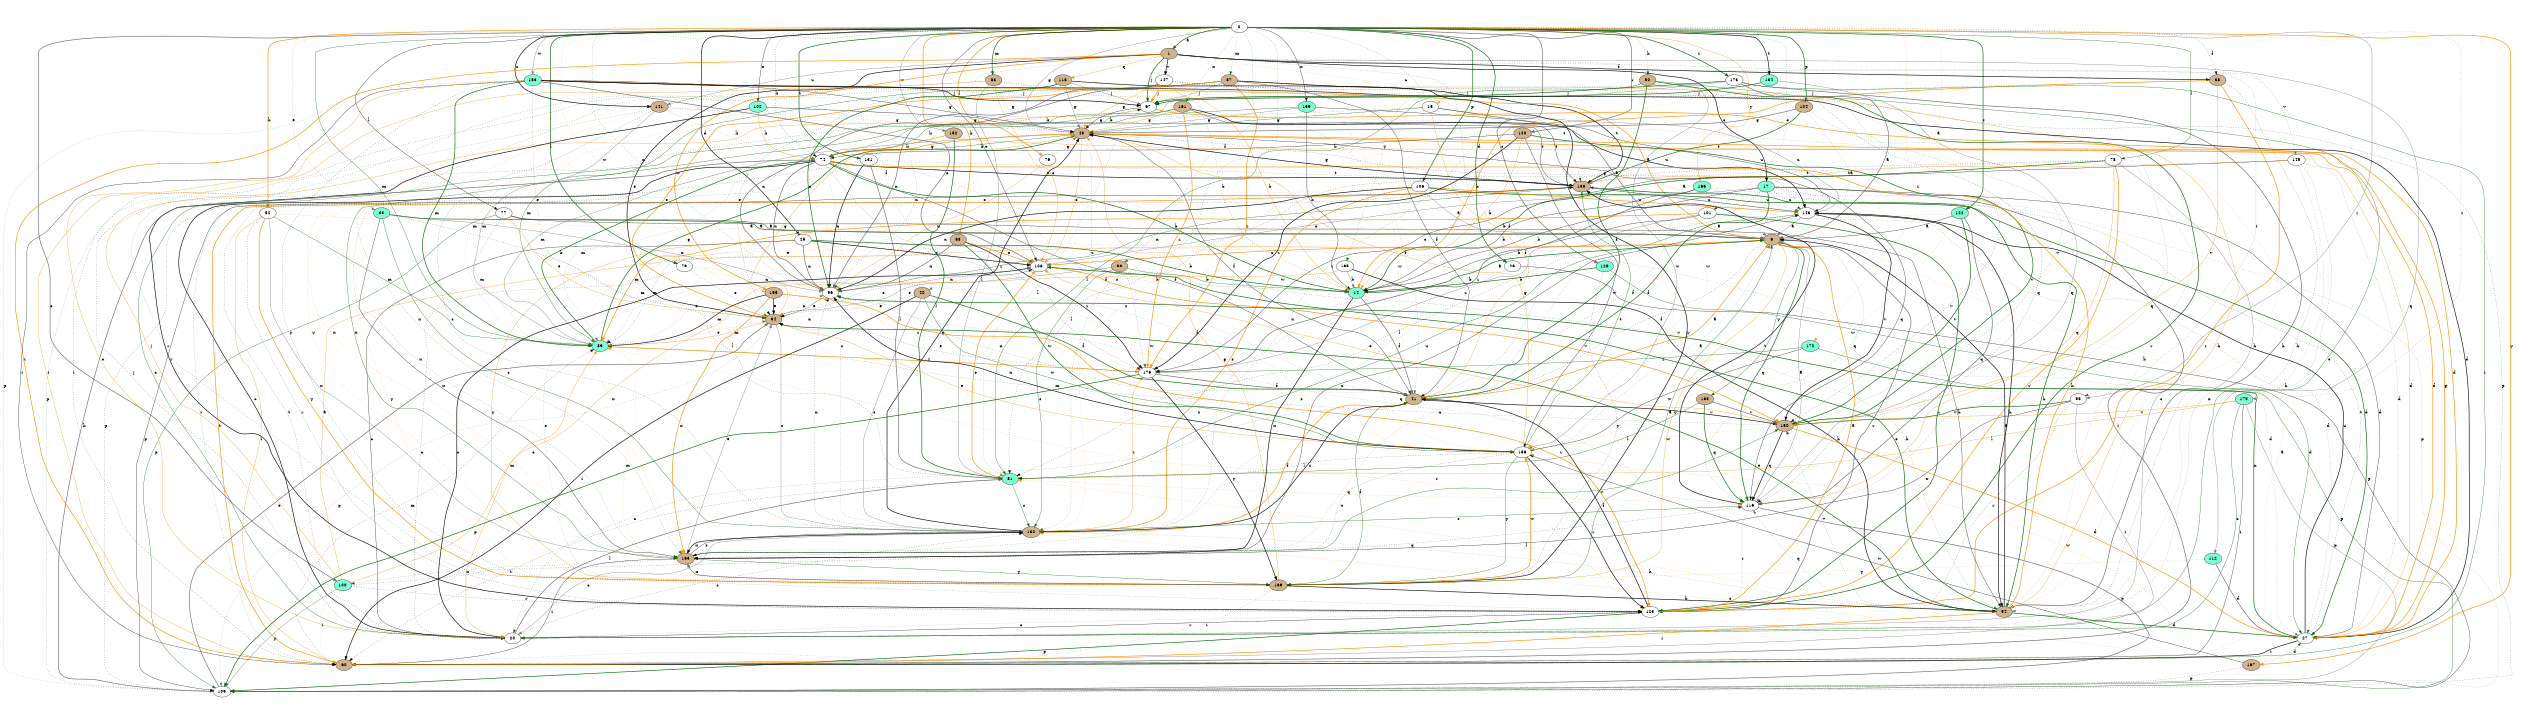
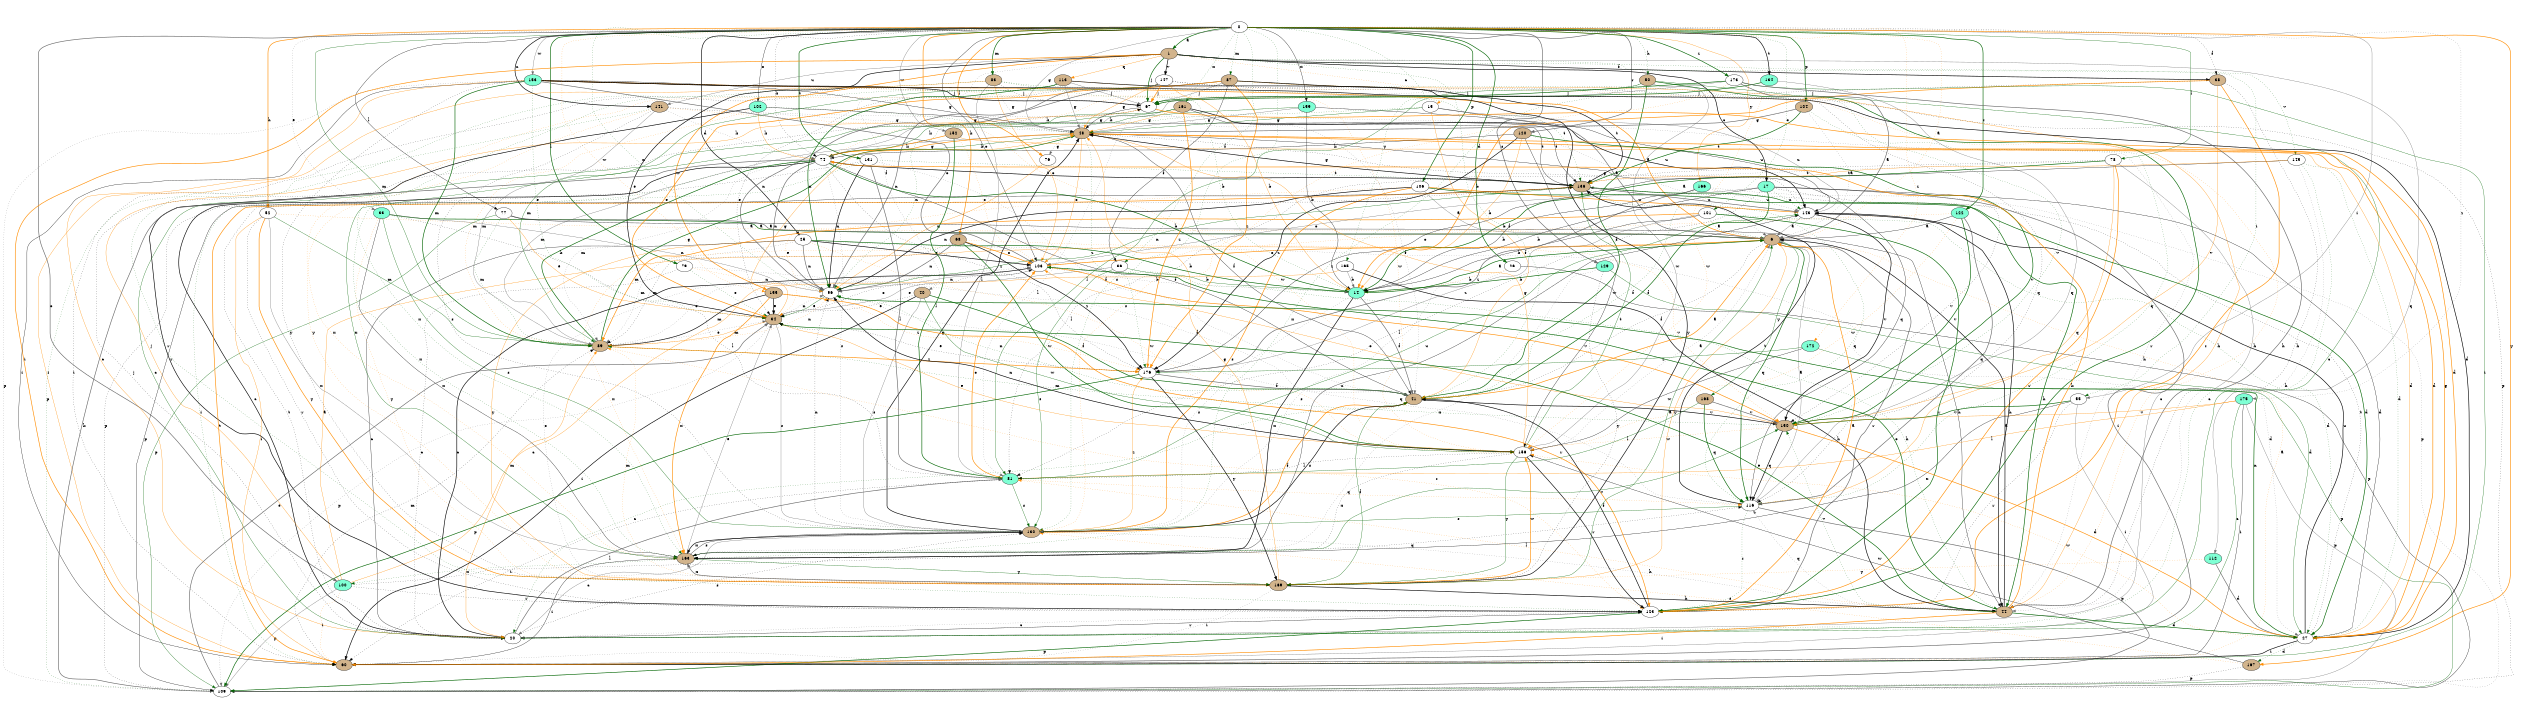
(1063, 147) -> (1060, 142)
(1414, 204) -> (1158, 174)
(1120, 266) -> (1120, 266)
(600, 346) -> (600, 346)
(2209, 399) -> (2209, 399)
(2004, 612) -> (2004, 612)
(2280, 657) -> (2280, 651)
